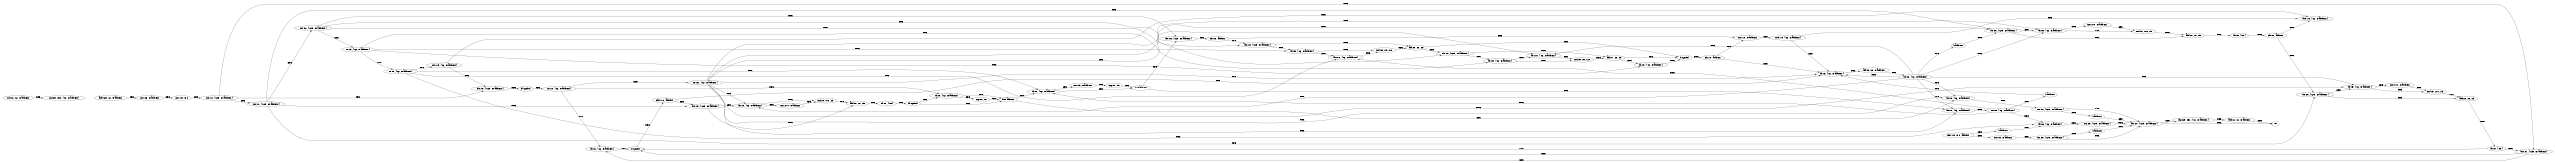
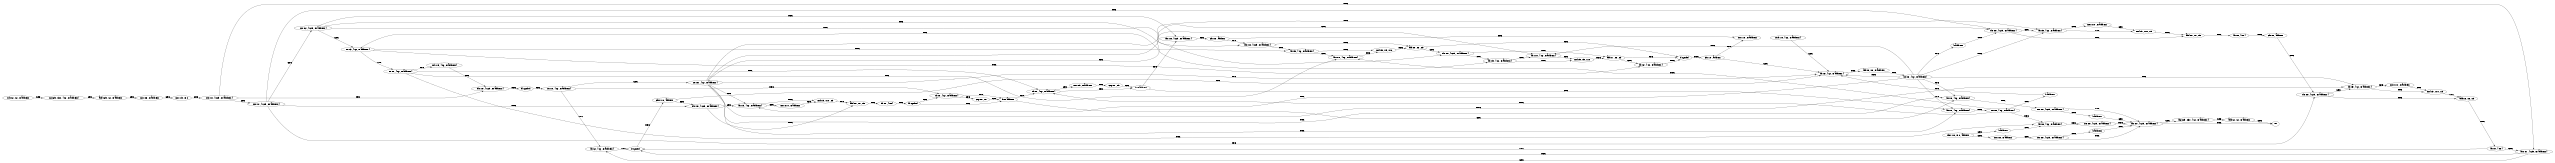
(2315, 19) -> none
(1765, 38) -> none
none -> (89, 98)
